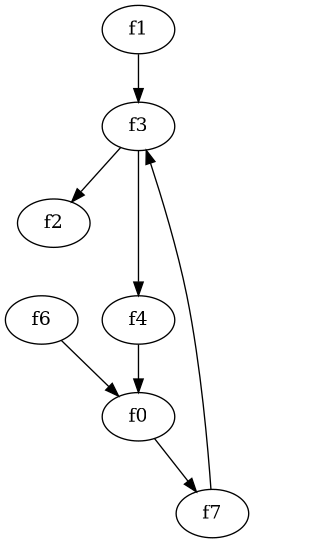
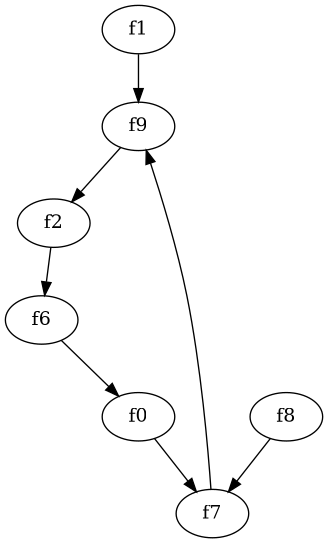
(138, 126) -> (138, 126)
none -> (49, 265)
(138, 320) -> none
none -> (286, 417)
